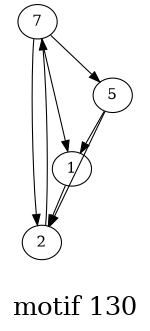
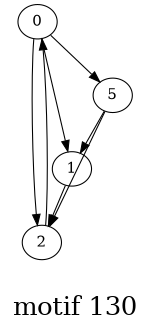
(38, 22) -> (38, 22)
